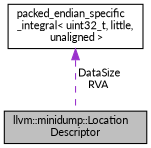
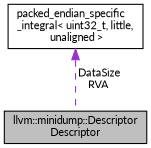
(76, 127) -> (76, 127)
